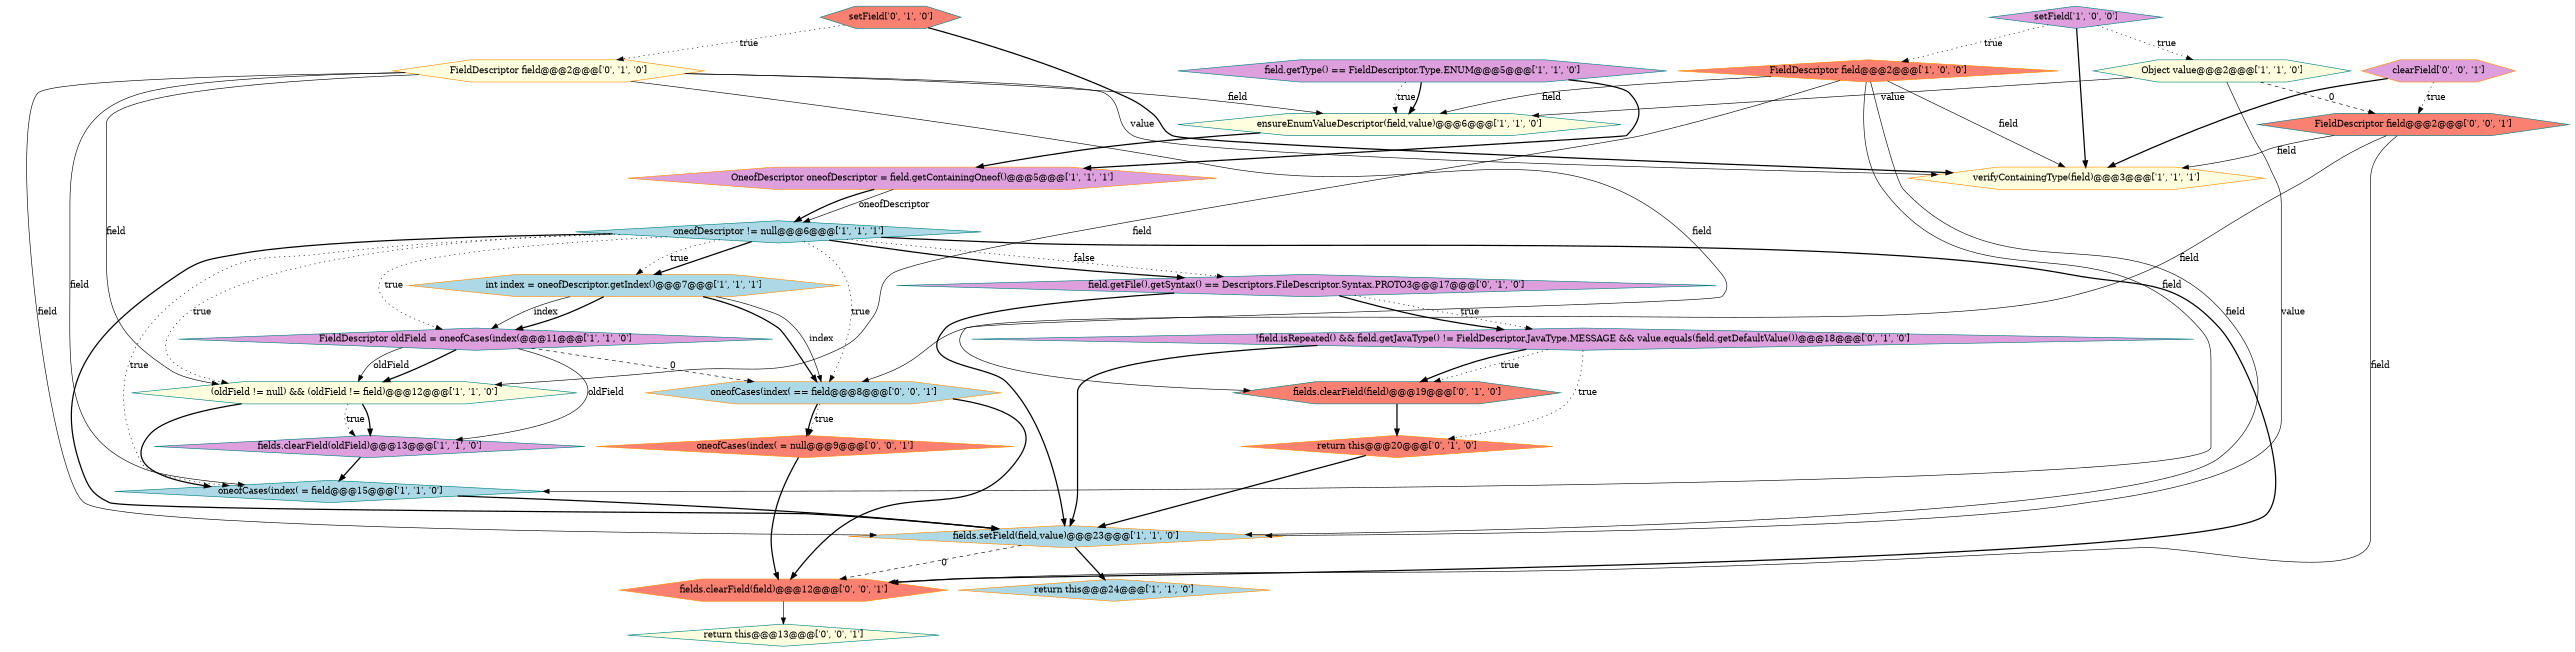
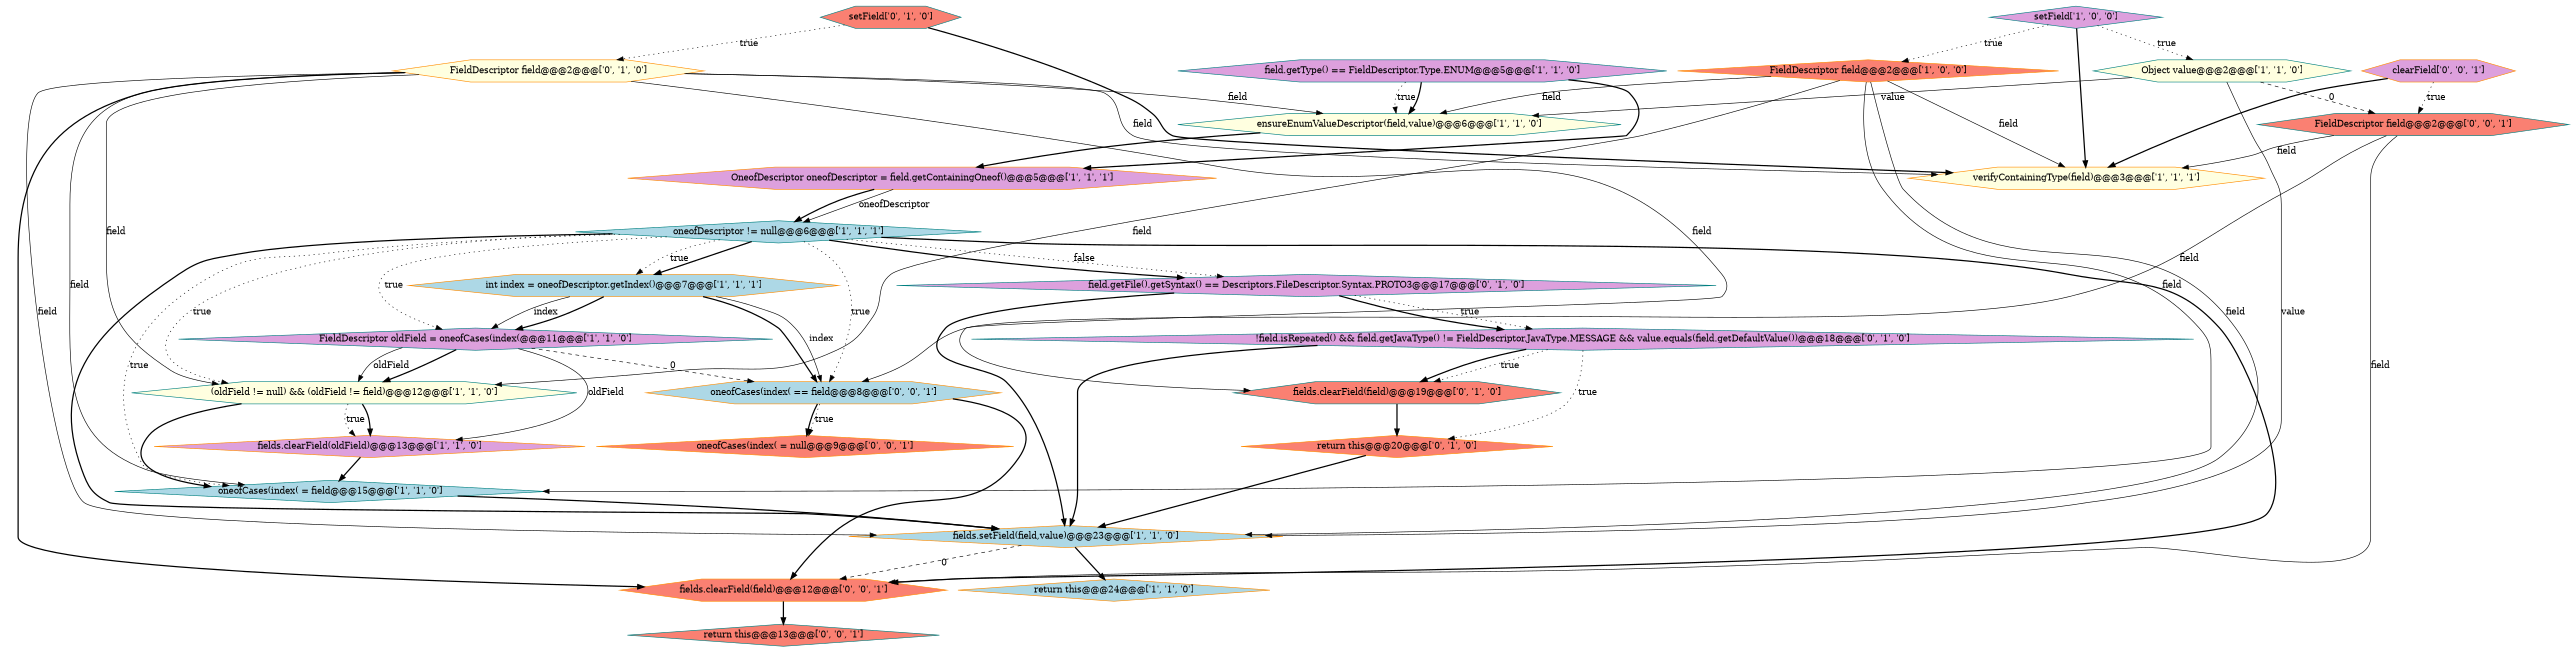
(1143, 125) -> (1143, 125)
(370, 446) -> (370, 446)
(774, 519) -> (18, 465)
(783, 610) -> (783, 610)
(783, 635) -> (783, 635)
